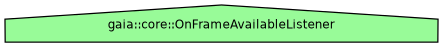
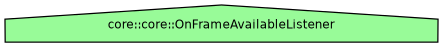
(222, 26) -> (222, 26)
